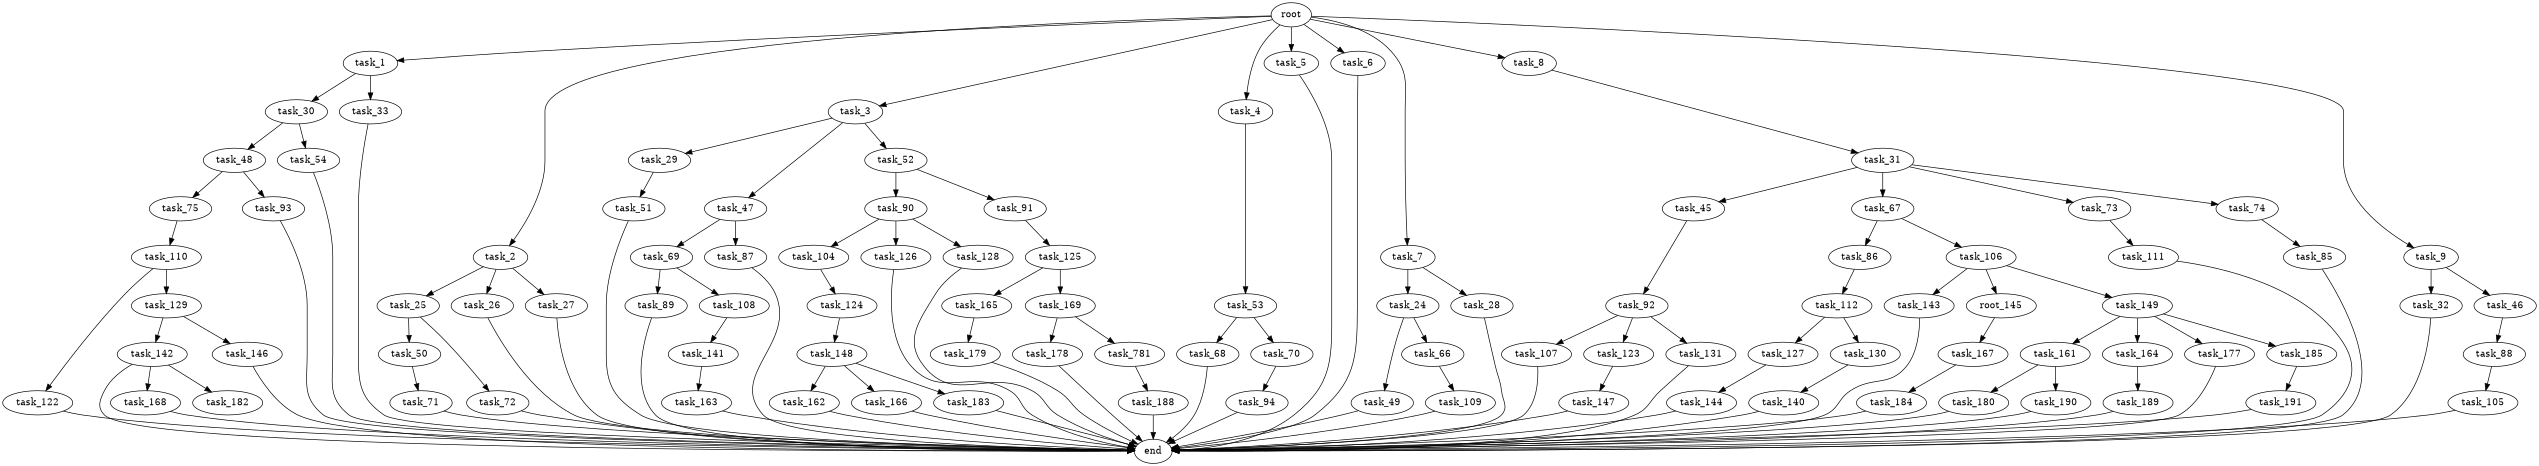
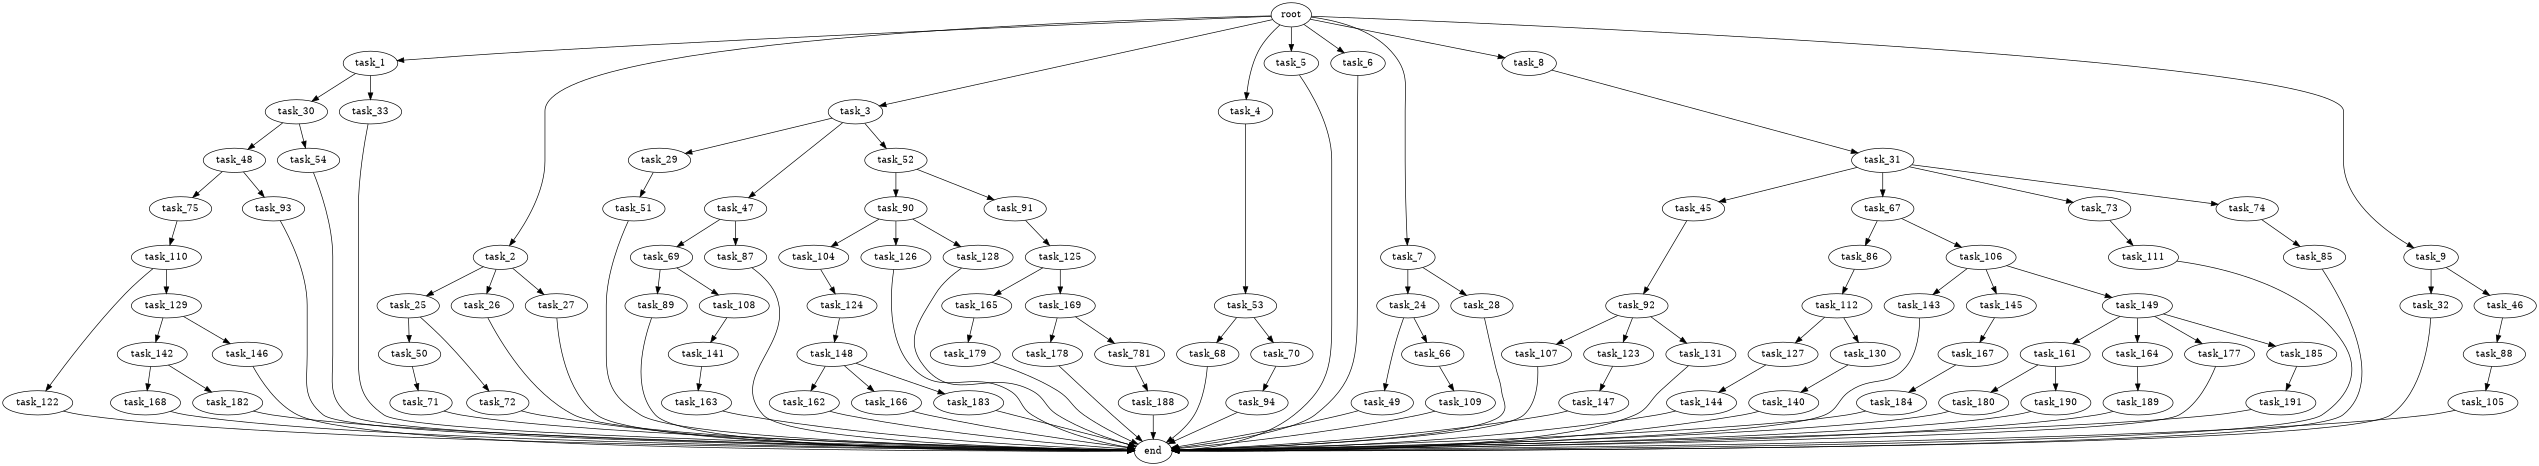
(2001, 306) -> (2001, 306)
(555, 447) -> (690, 441)
